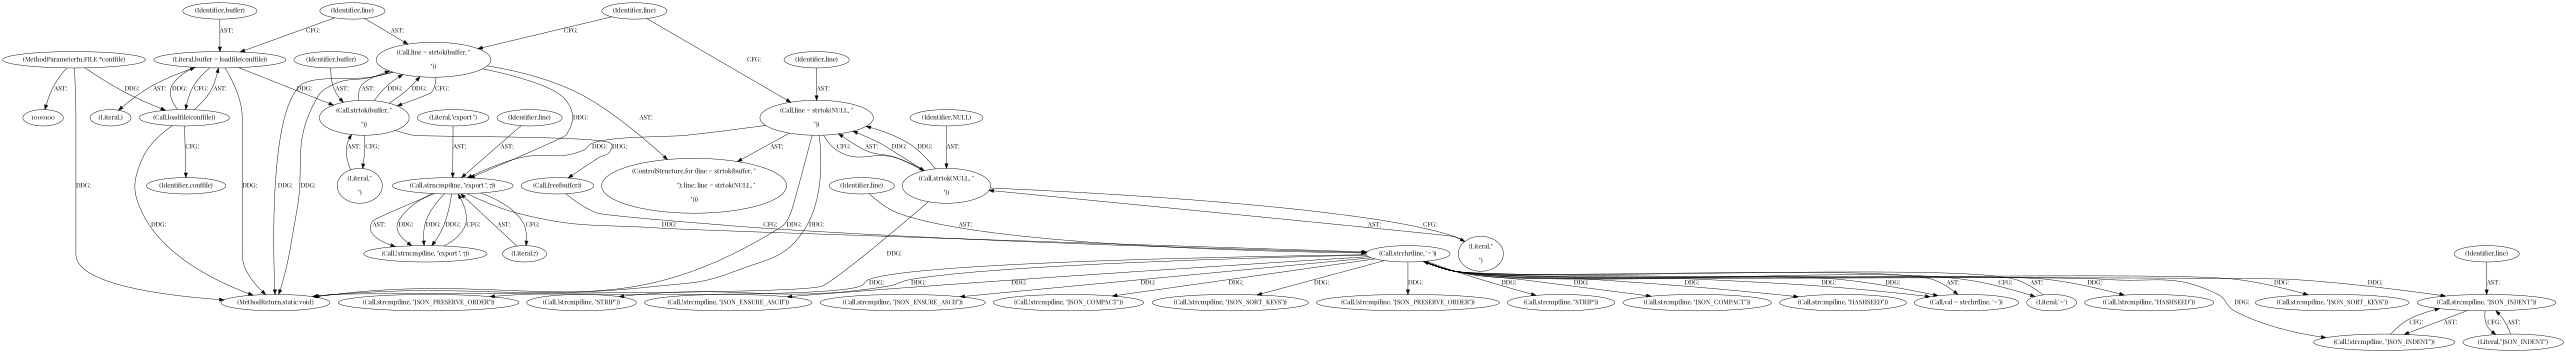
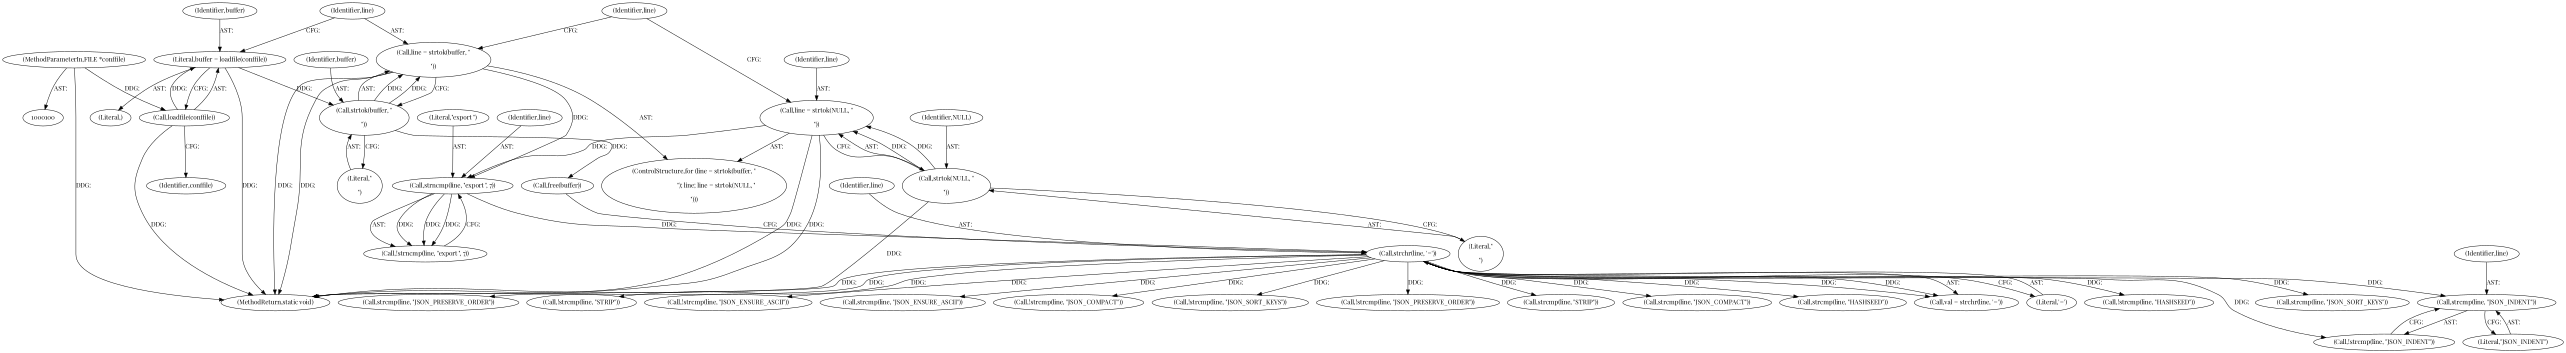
(525, 254) -> none
none -> (841, 280)
